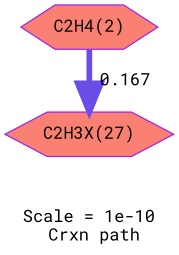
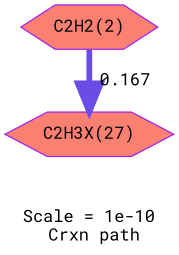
(89, 27) -> (89, 27)
